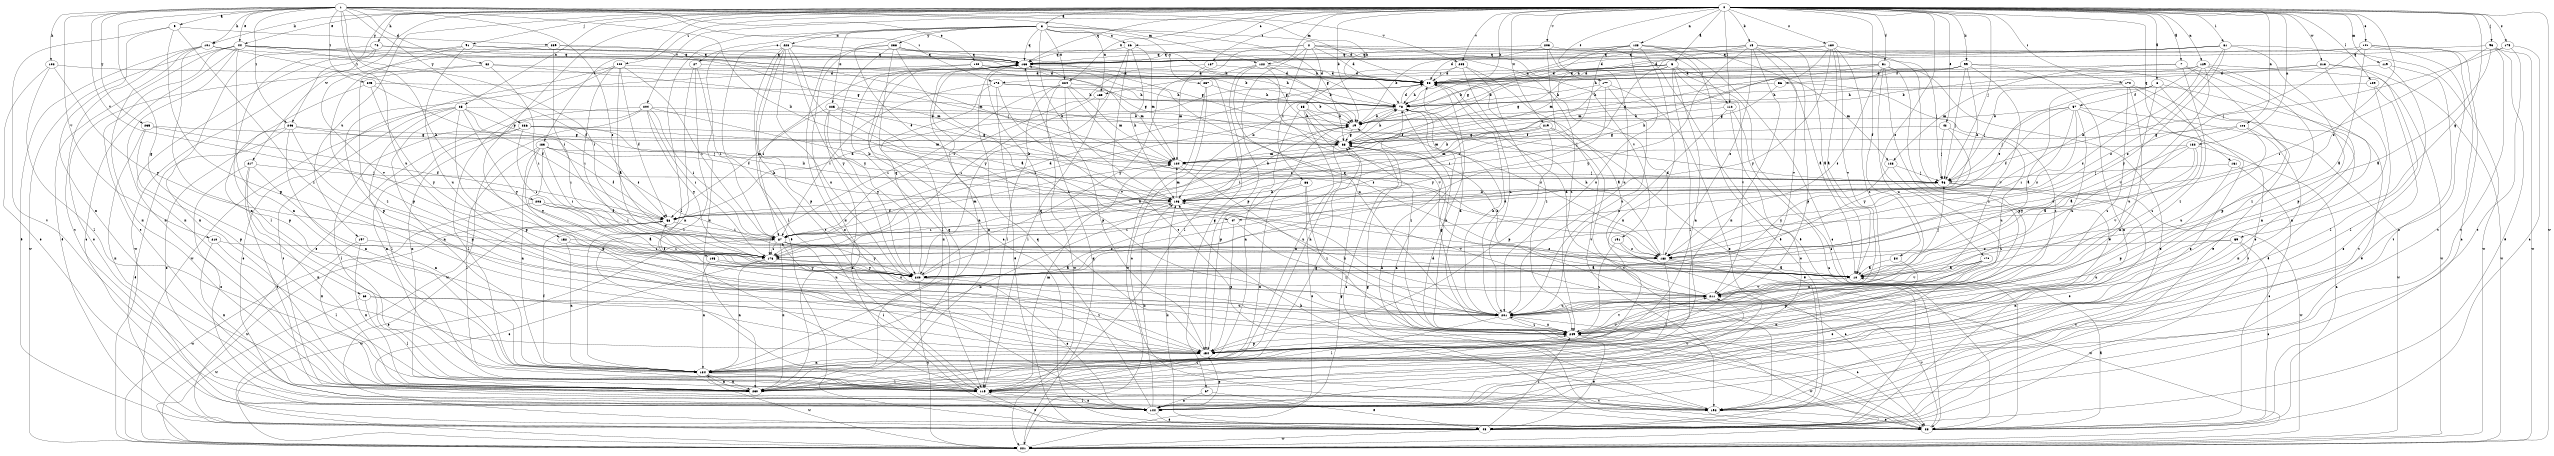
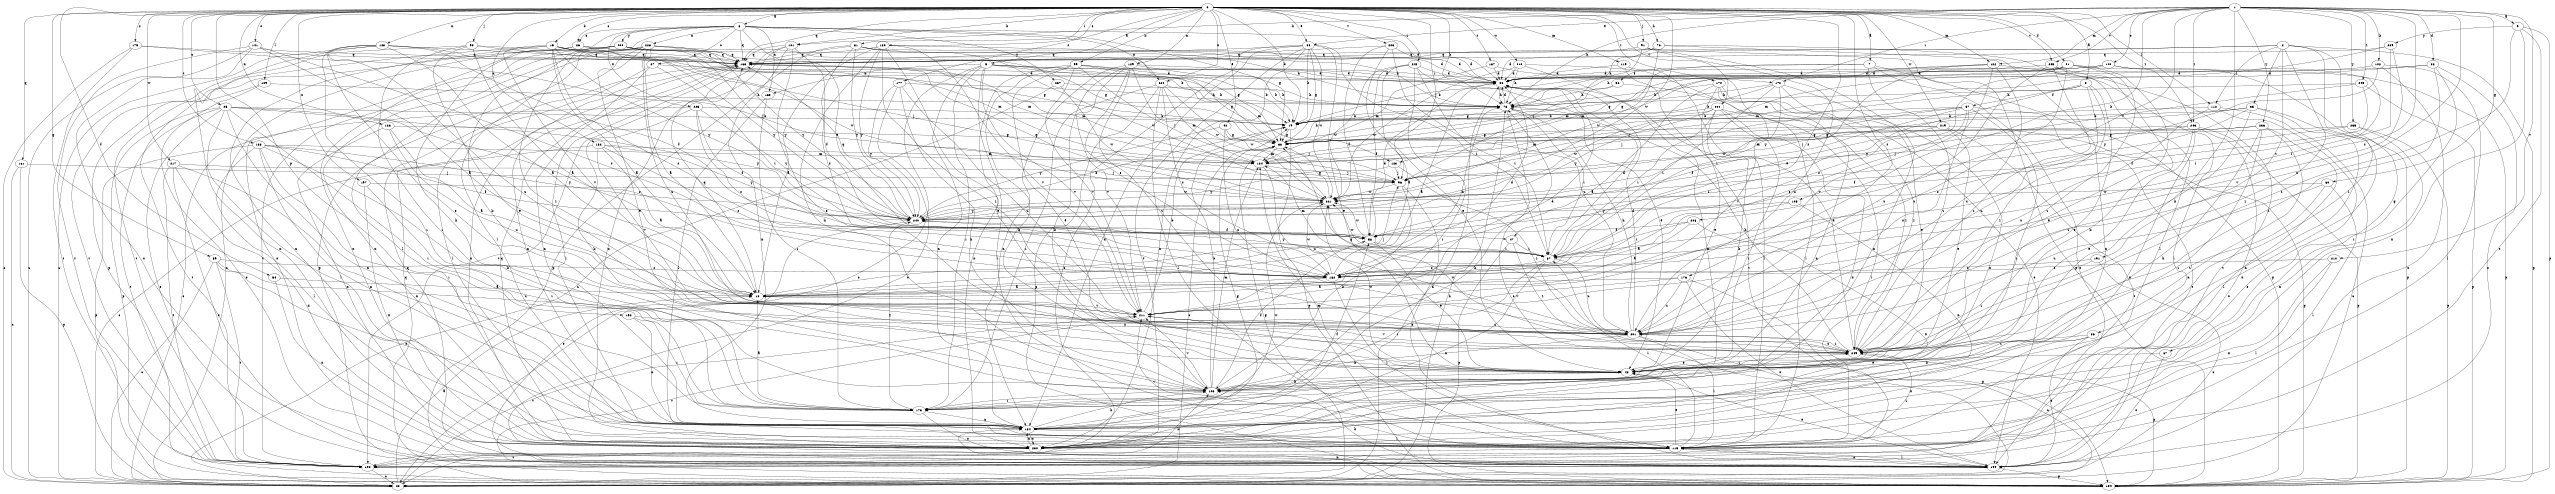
(931, 394) -> (1203, 206)
